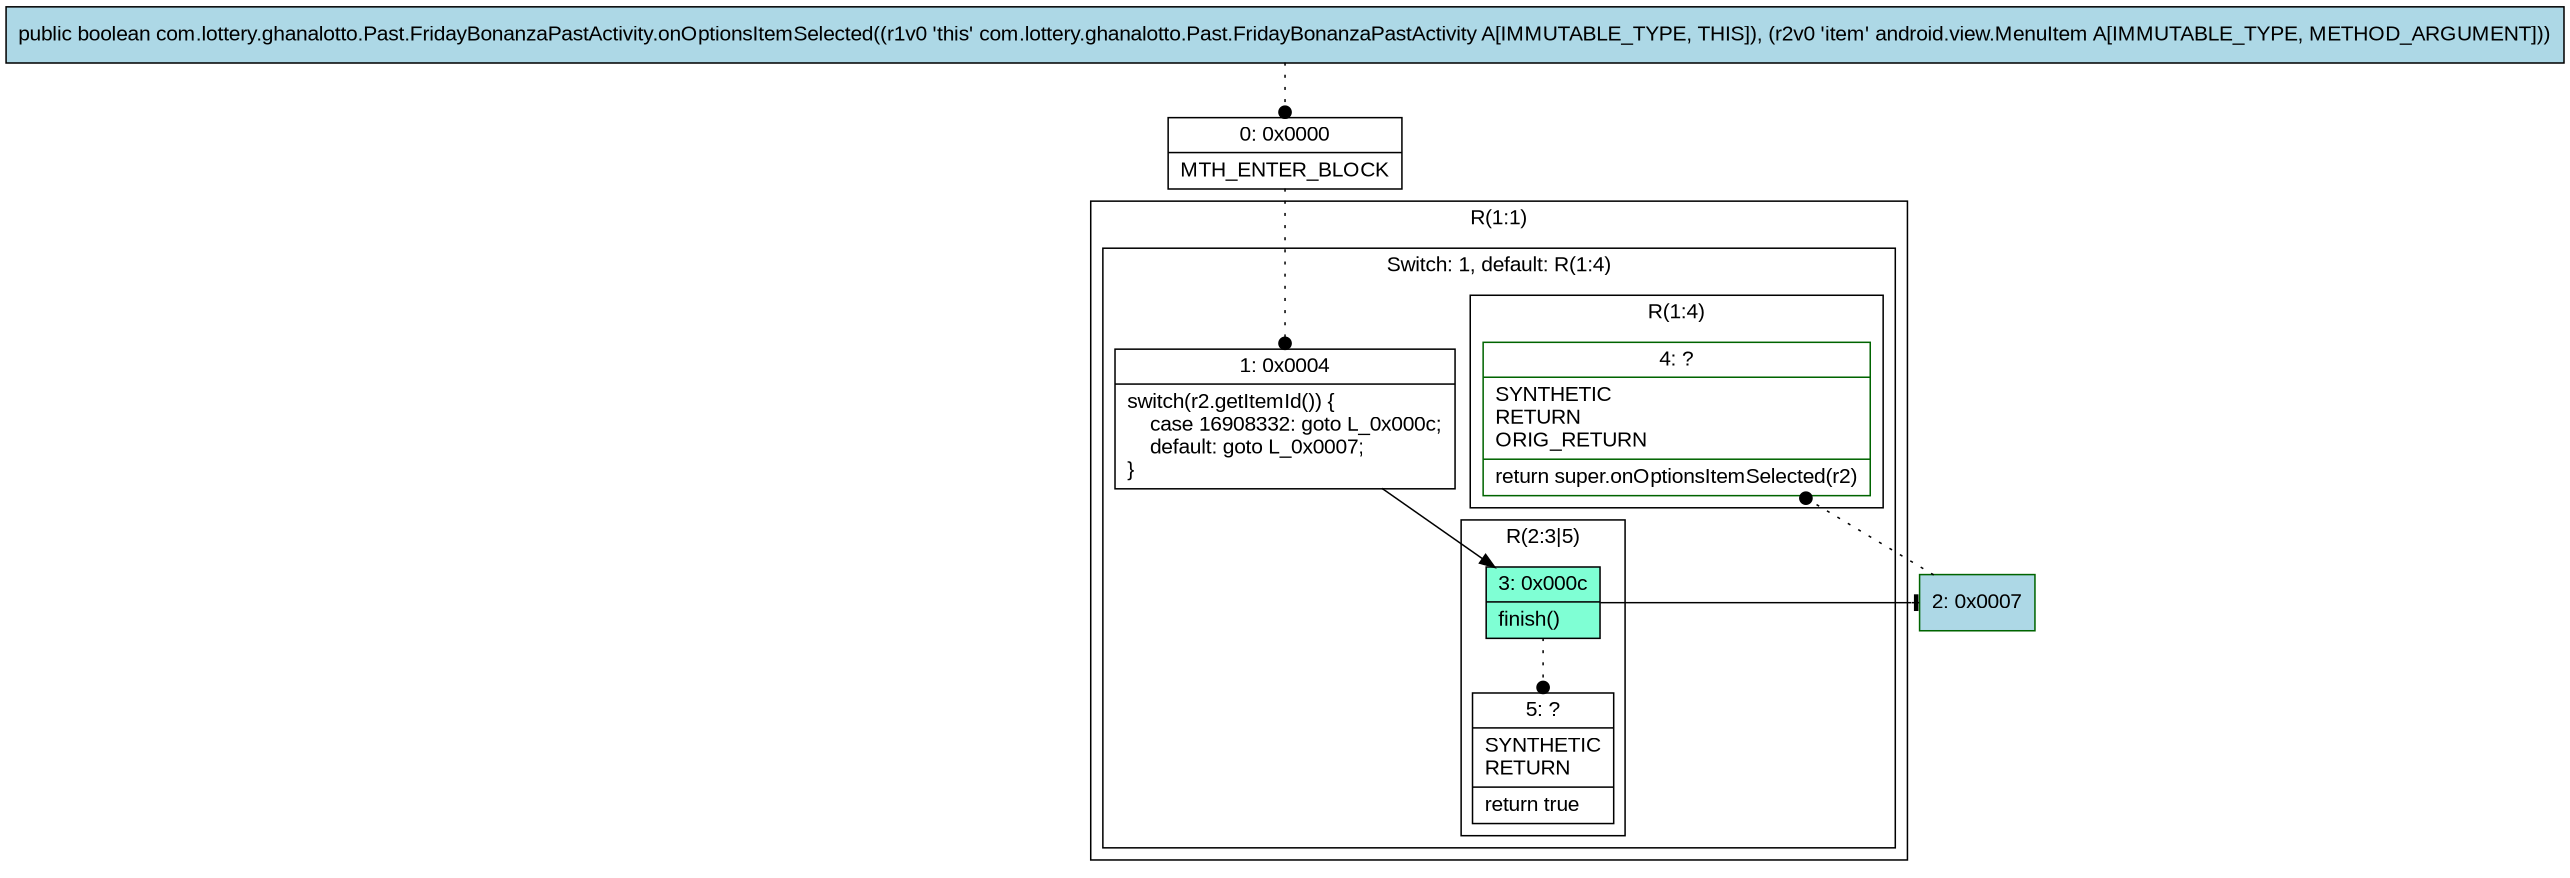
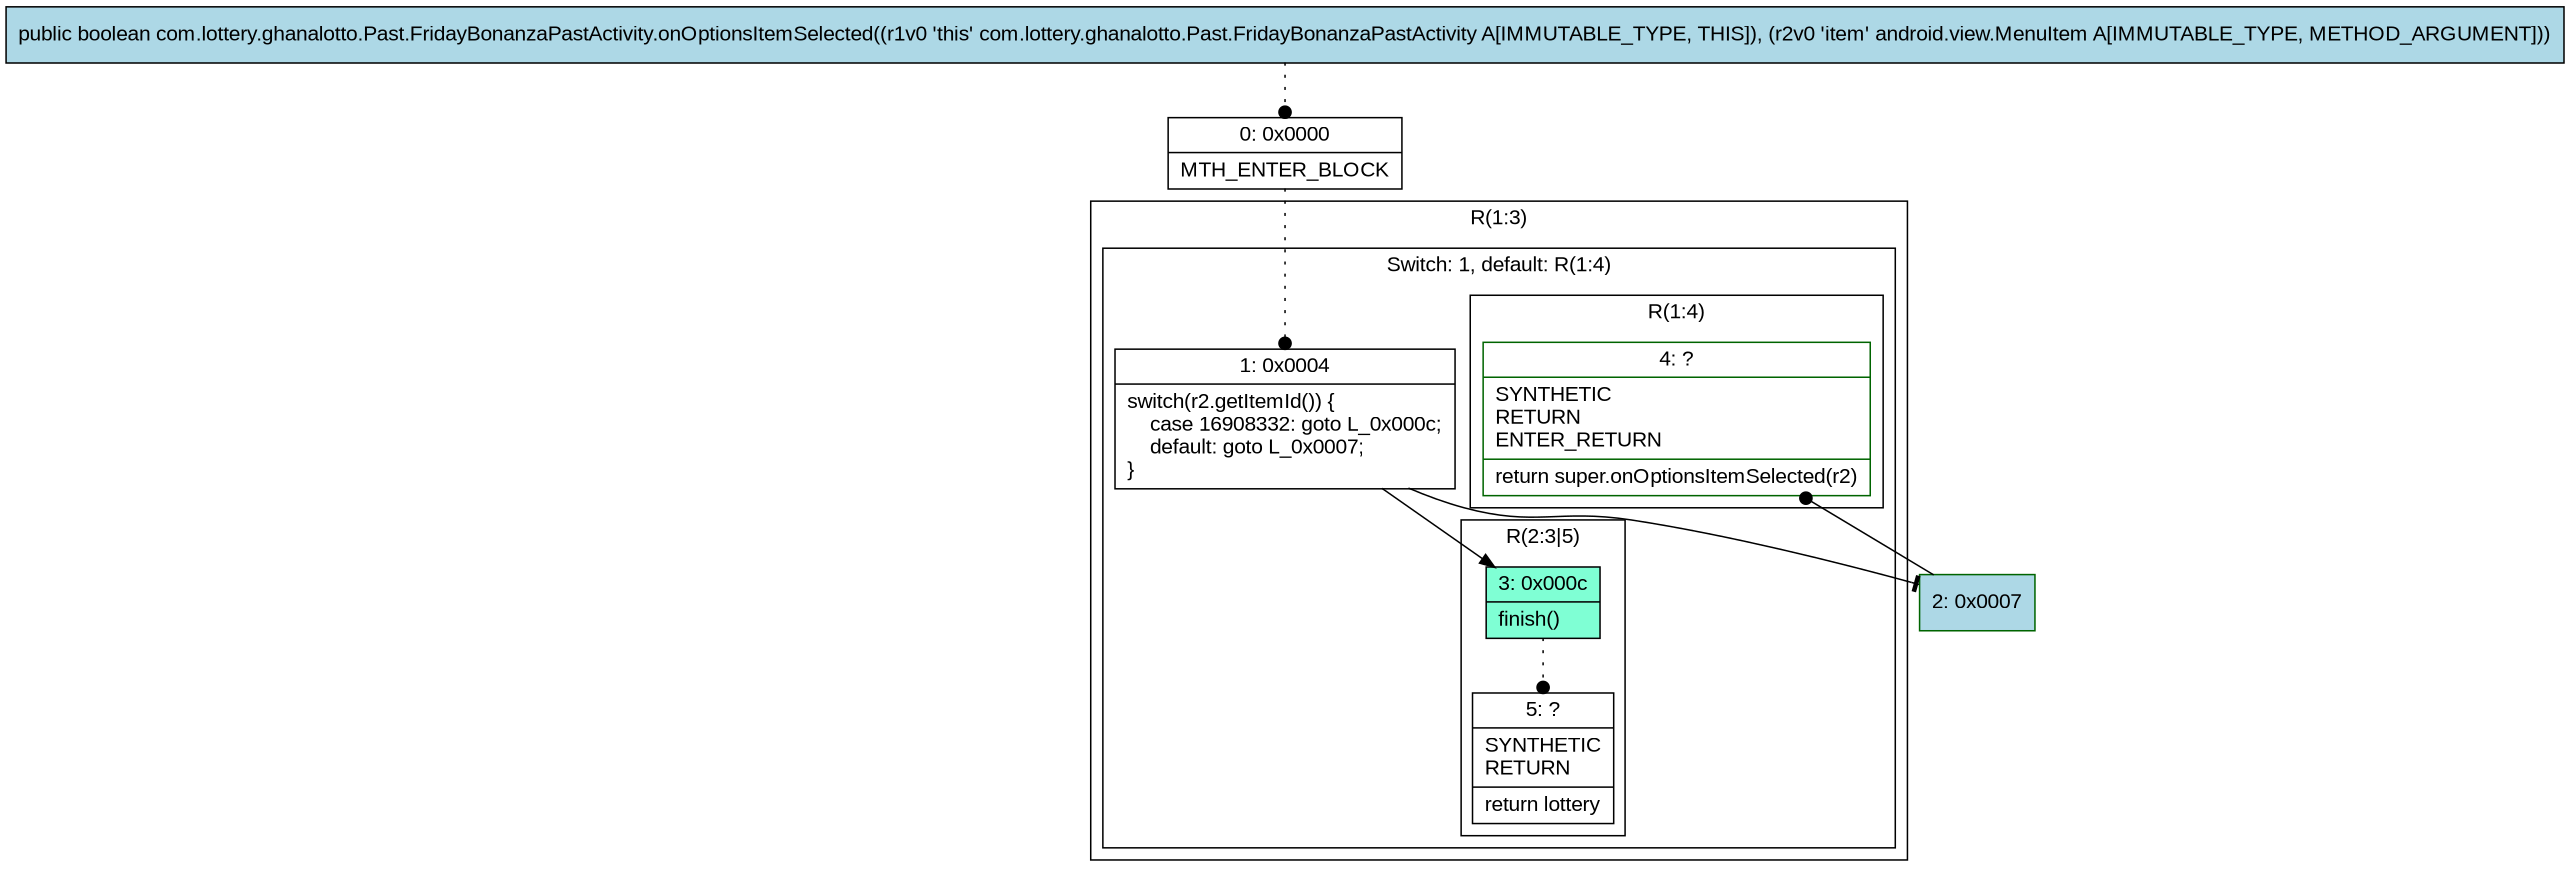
(1499, 219) -> (1499, 219)
(1571, 440) -> (1579, 440)
(1872, 538) -> (1872, 538)
(1756, 603) -> (1661, 525)
(1532, 805) -> (1542, 805)
